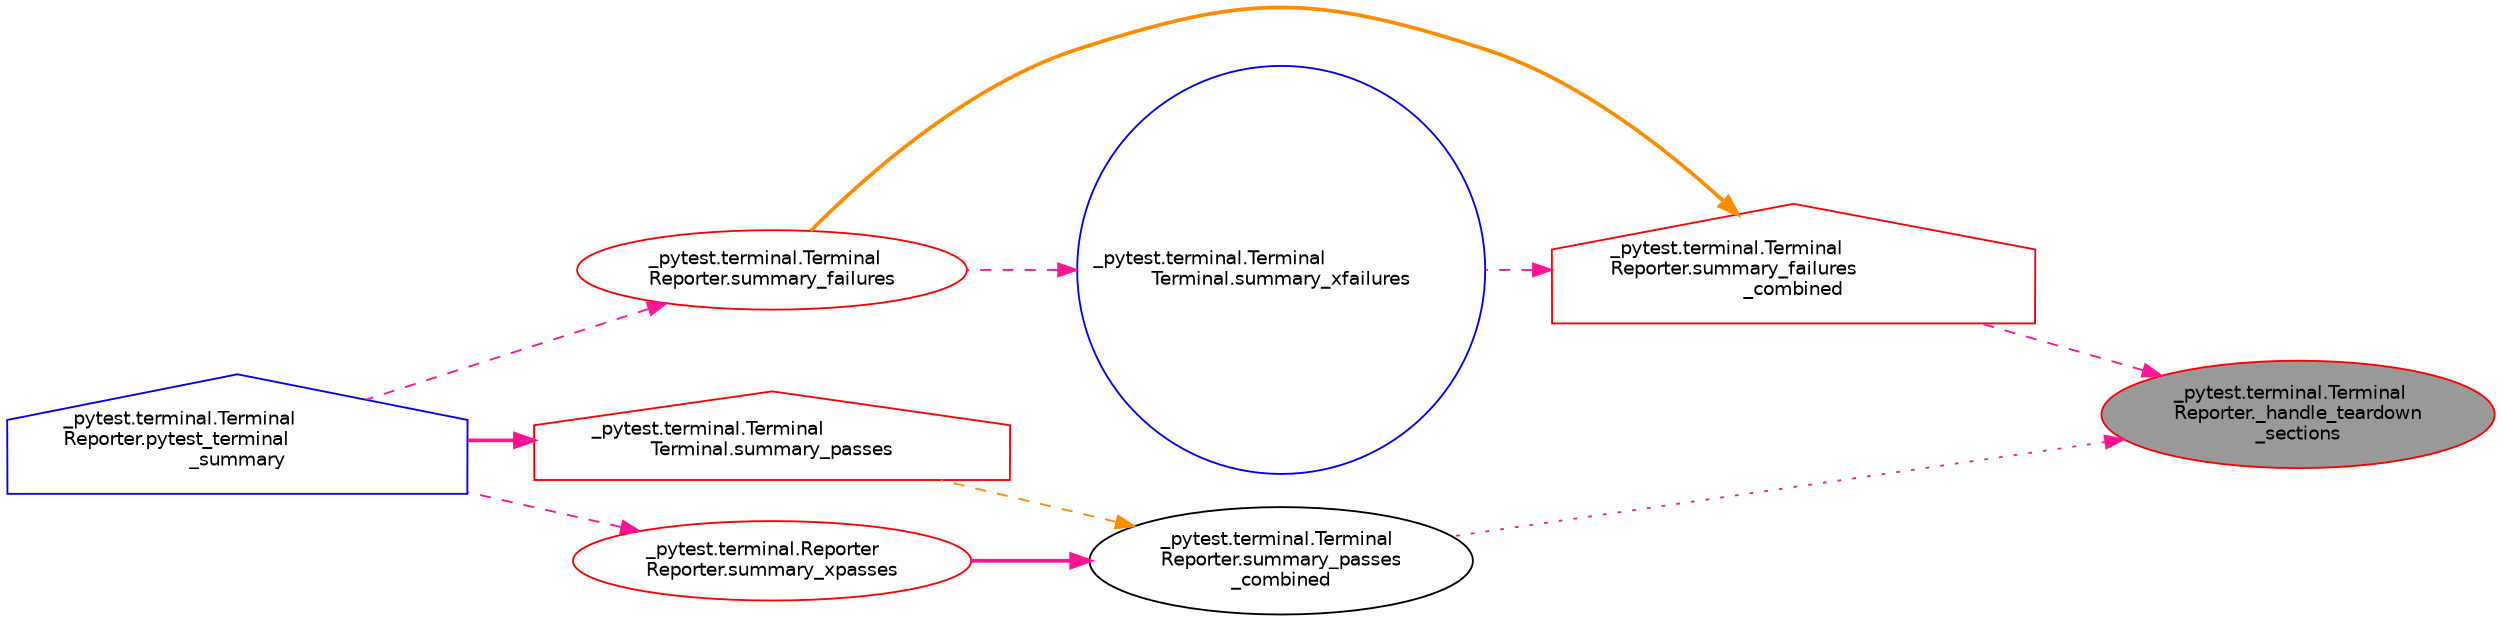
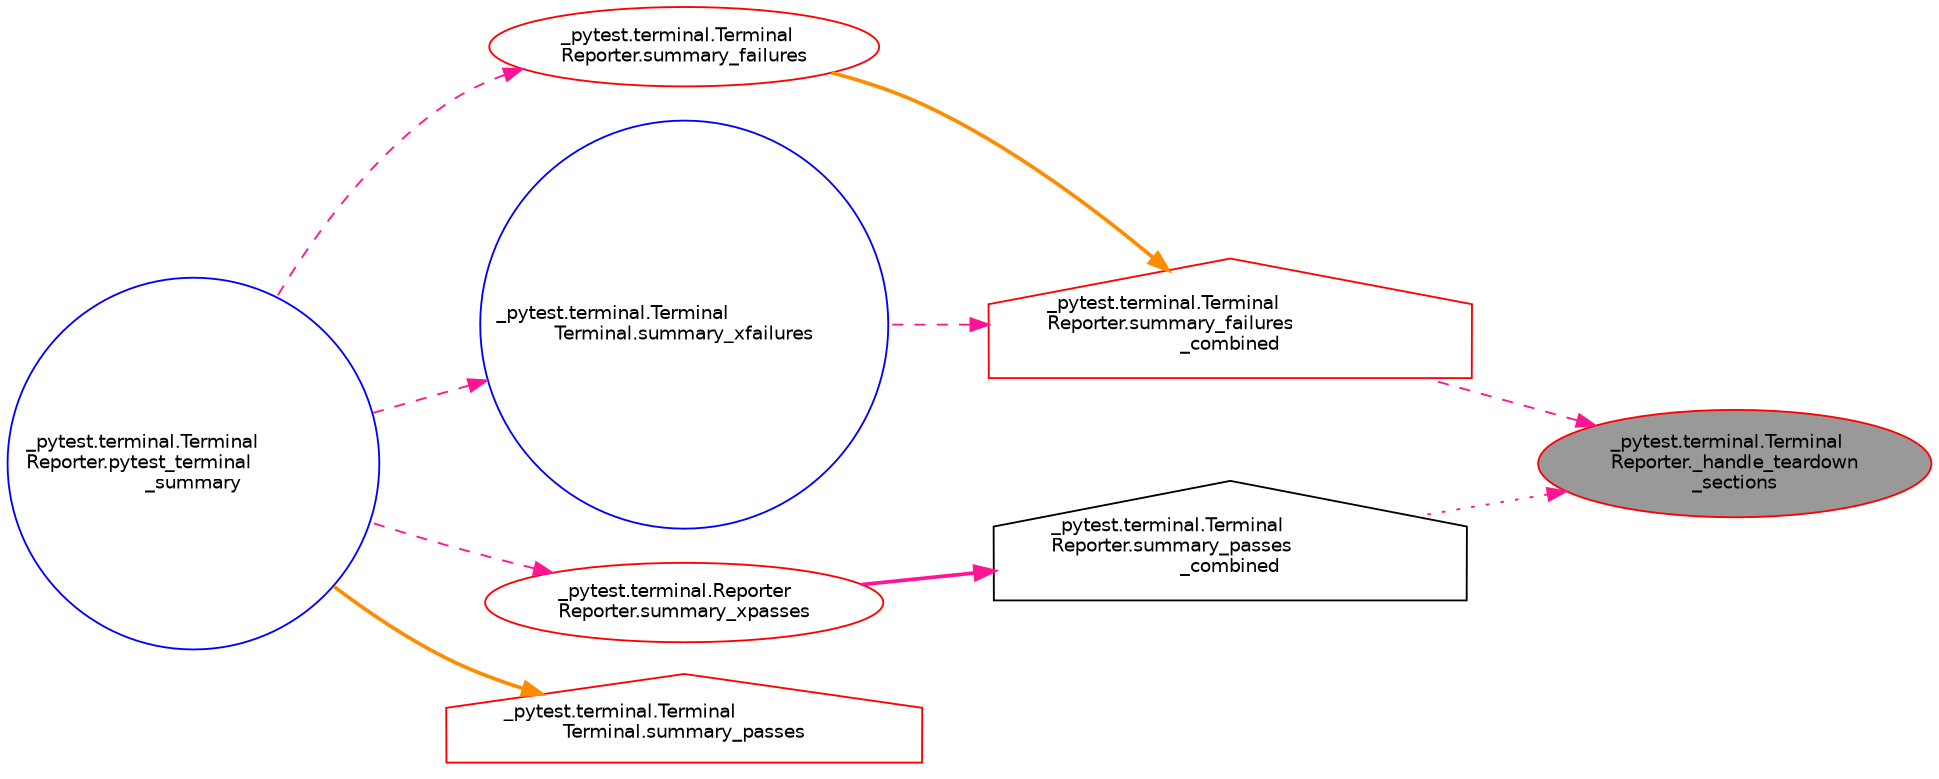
(1013, 270) -> (421, 399)
(237, 440) -> (193, 464)
(491, 440) -> (424, 646)
(1028, 501) -> none
(1281, 561) -> (1230, 547)
